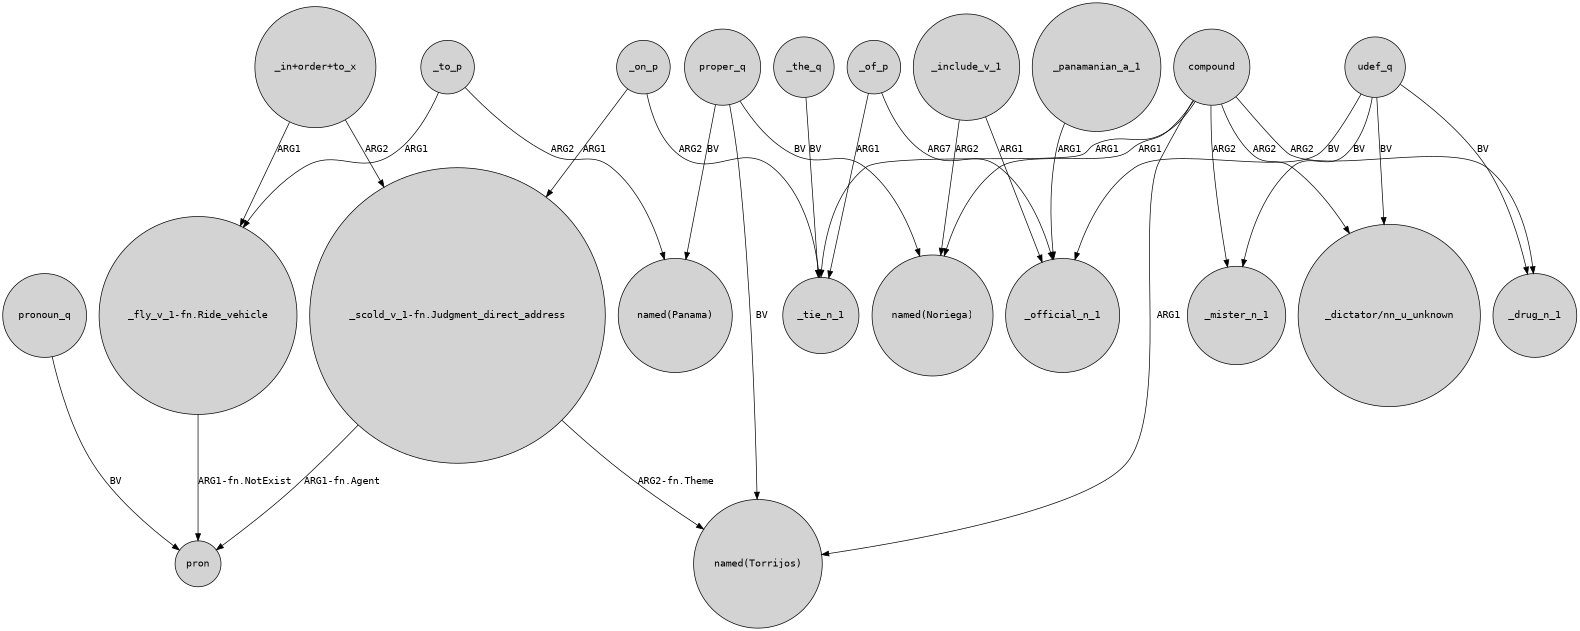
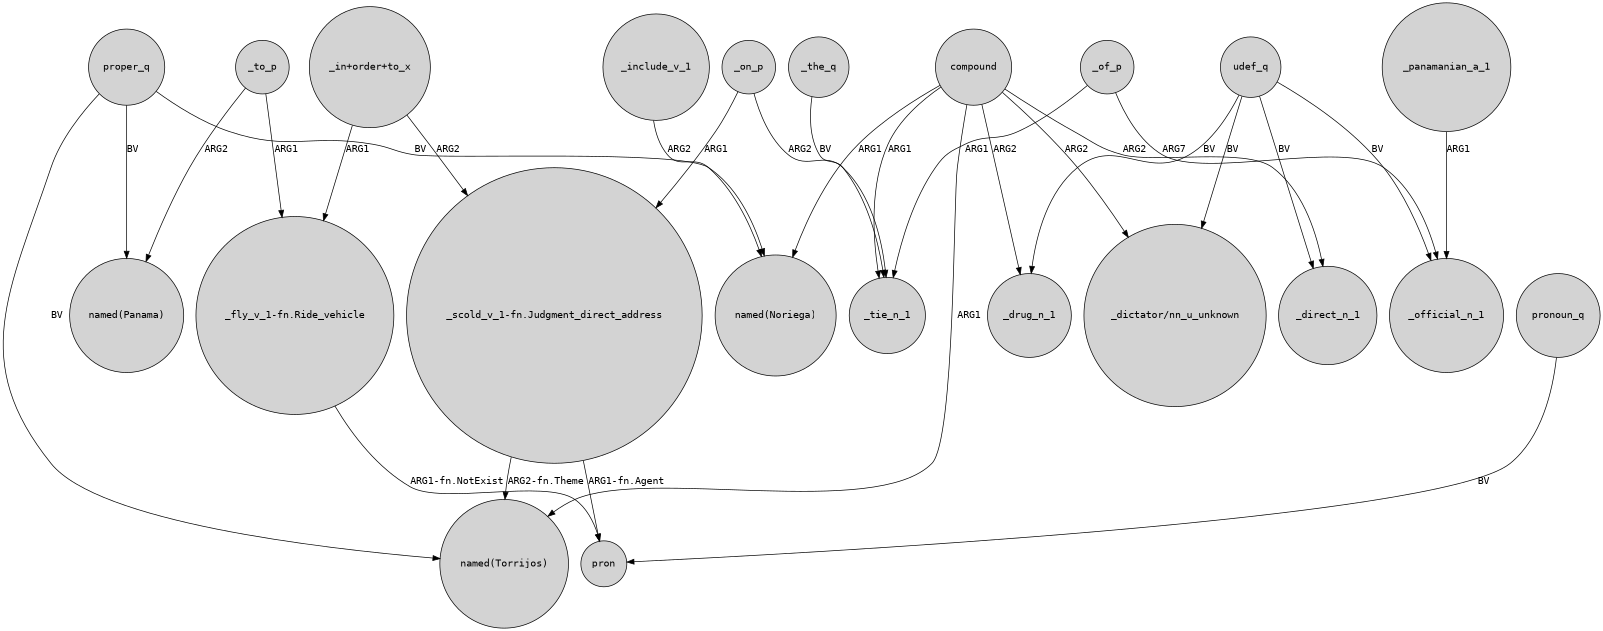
(1014, 190) -> none
(1237, 315) -> (1328, 315)
